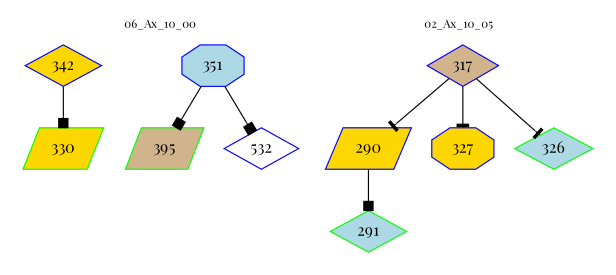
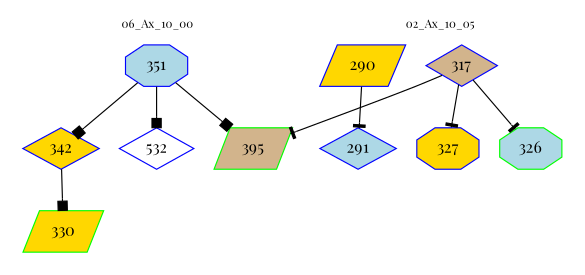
(423, 101) -> (369, 104)
none -> (111, 105)
(554, 149) -> (531, 149)
(368, 184) -> (361, 99)
(368, 231) -> (358, 149)
